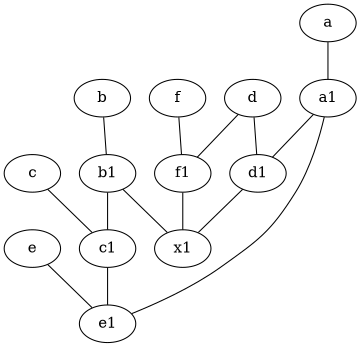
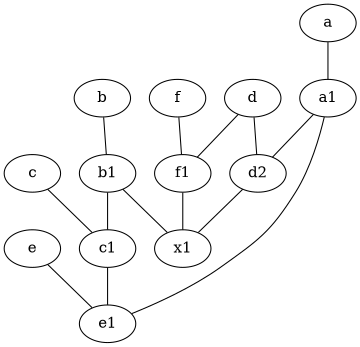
(258, 173) -> (258, 173)
